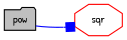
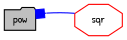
(50, 27) -> (61, 13)
